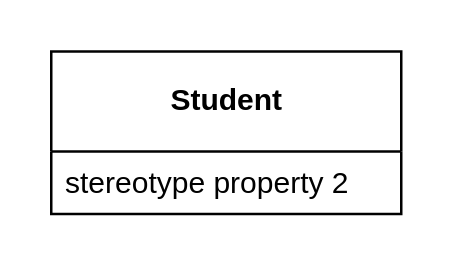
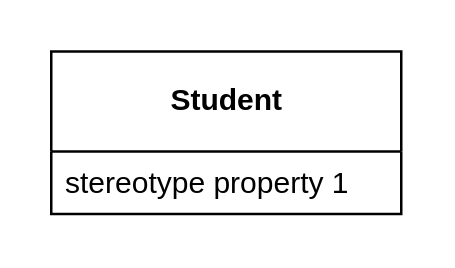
(235, 184) -> (235, 184)
